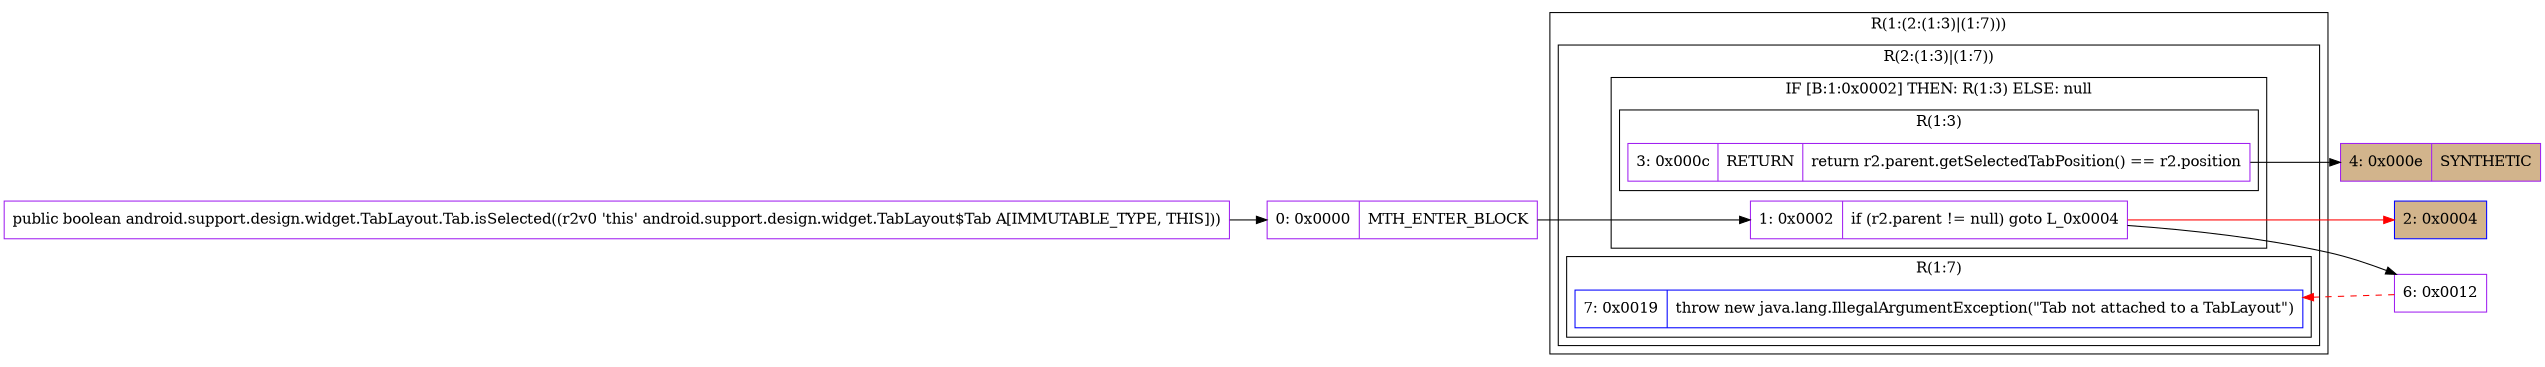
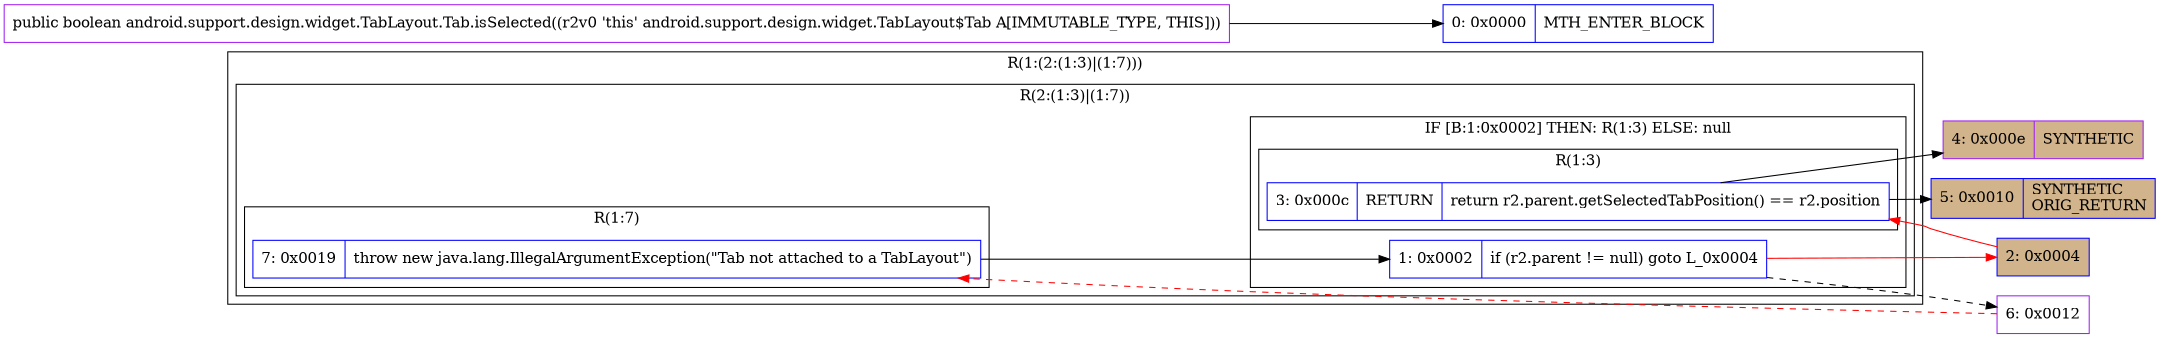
(1939, 162) -> (1578, 202)
none -> (2043, 198)
(1402, 220) -> (1578, 24)
(1638, 220) -> (1180, 259)
(1939, 220) -> (1578, 259)
none -> (1948, 234)
(2259, 240) -> (1932, 297)
